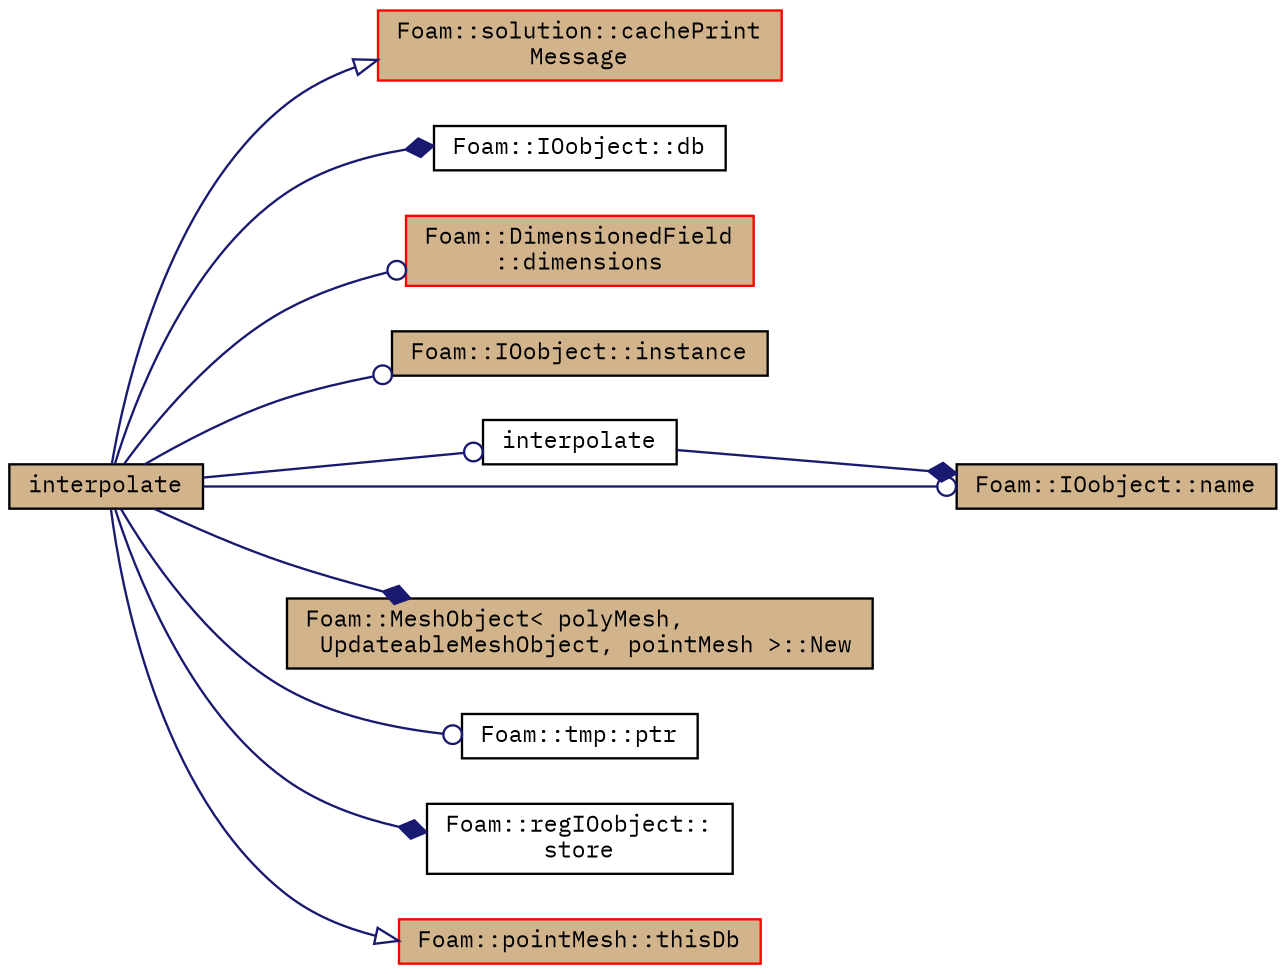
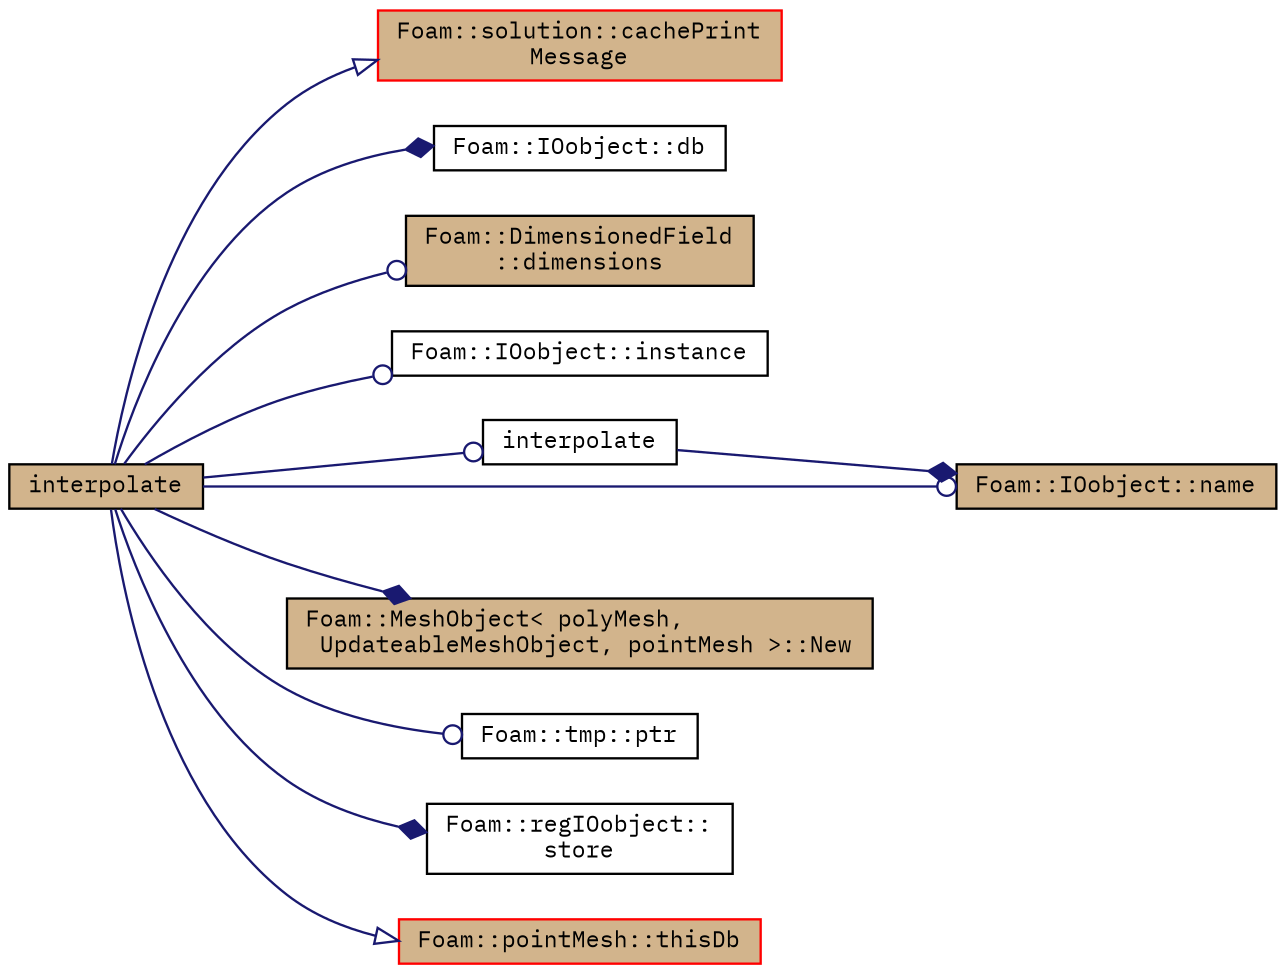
(580, 251) -> (580, 251)
(580, 354) -> (580, 354)
